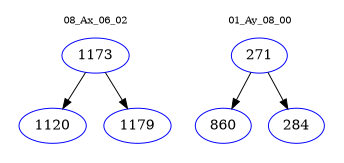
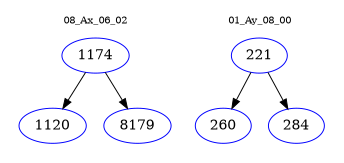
(96, 56) -> (96, 56)
(259, 56) -> (259, 56)
(137, 126) -> (137, 126)
(223, 126) -> (223, 126)
